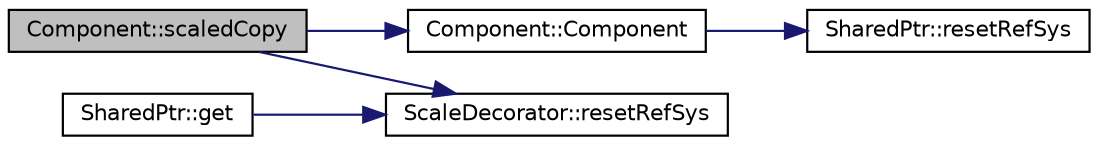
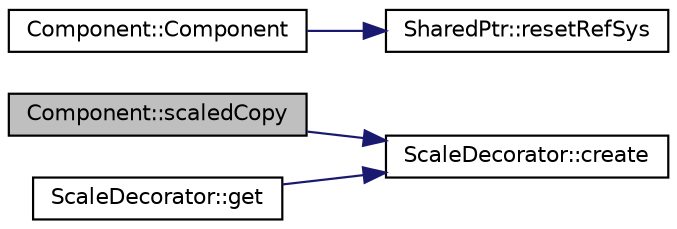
(346, 31) -> none
(158, 115) -> (158, 198)
(557, 115) -> (527, 157)
